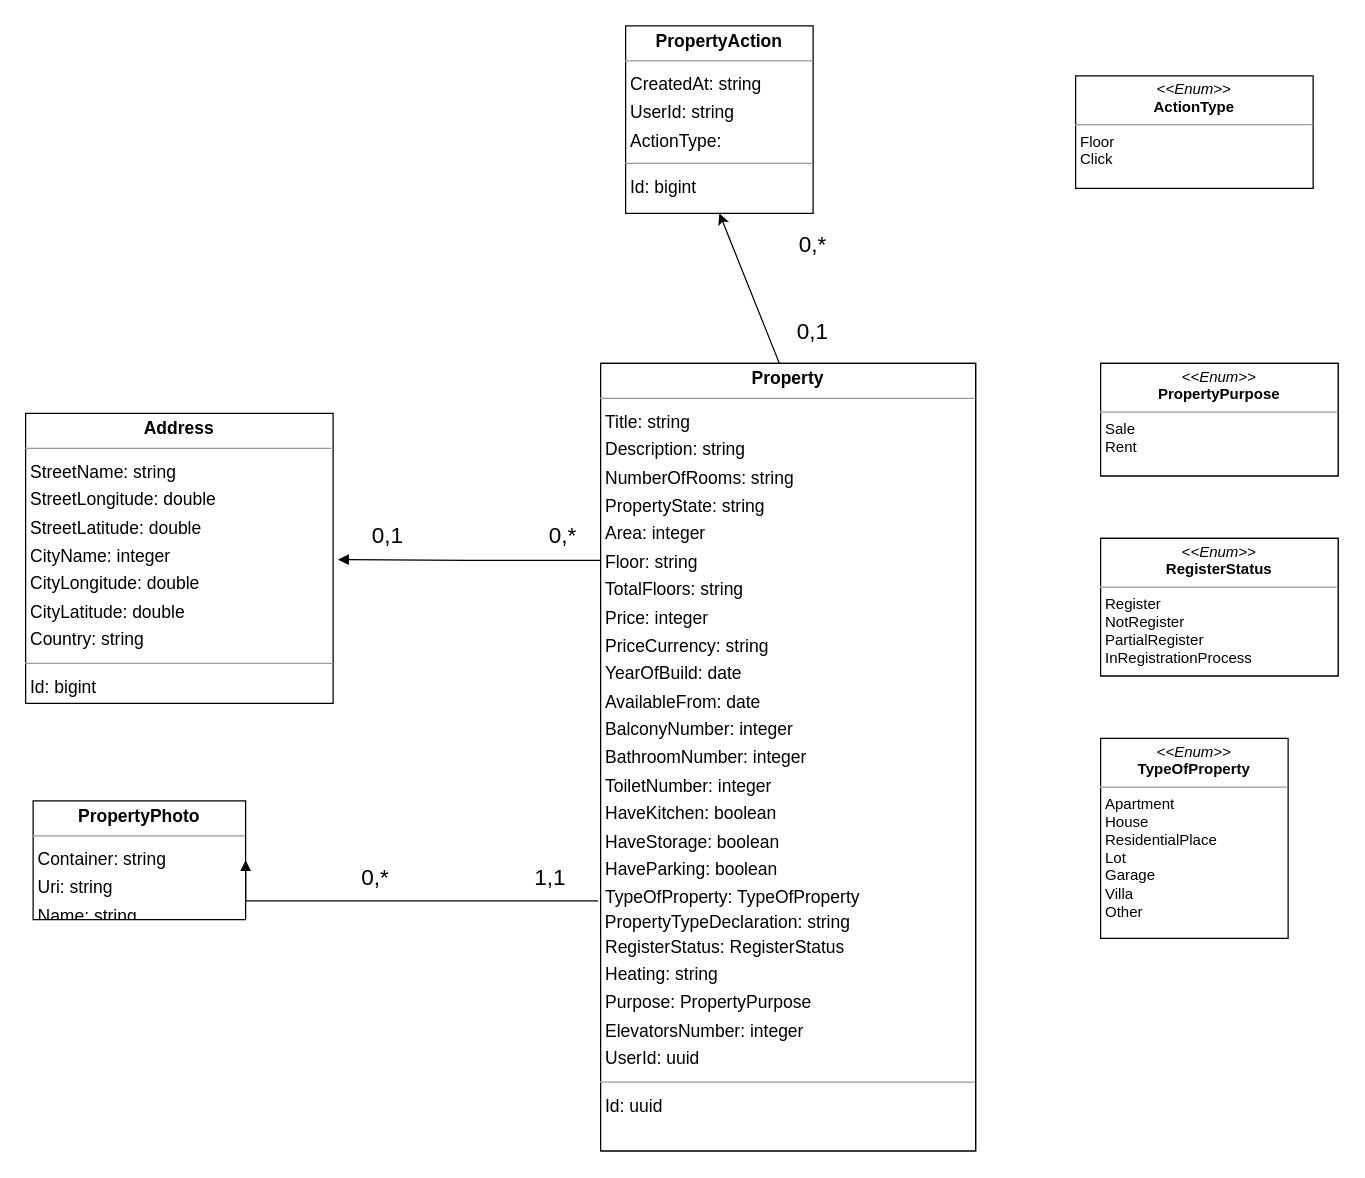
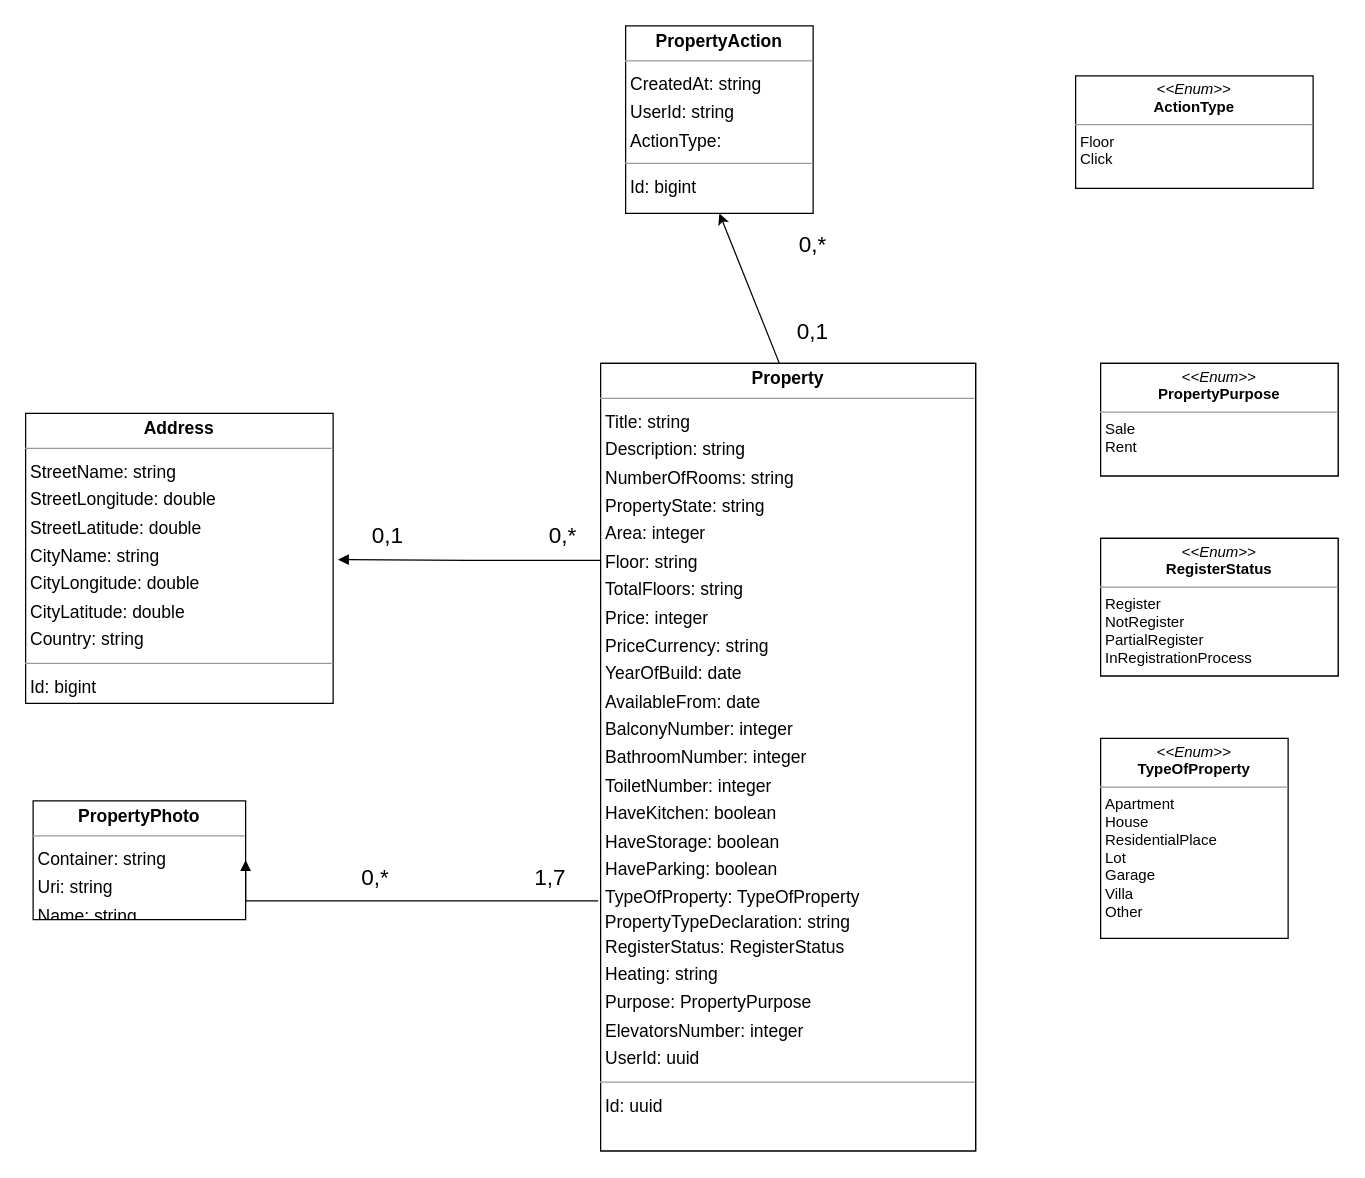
(129, 508) -> (129, 508)
(551, 878) -> (551, 878)
